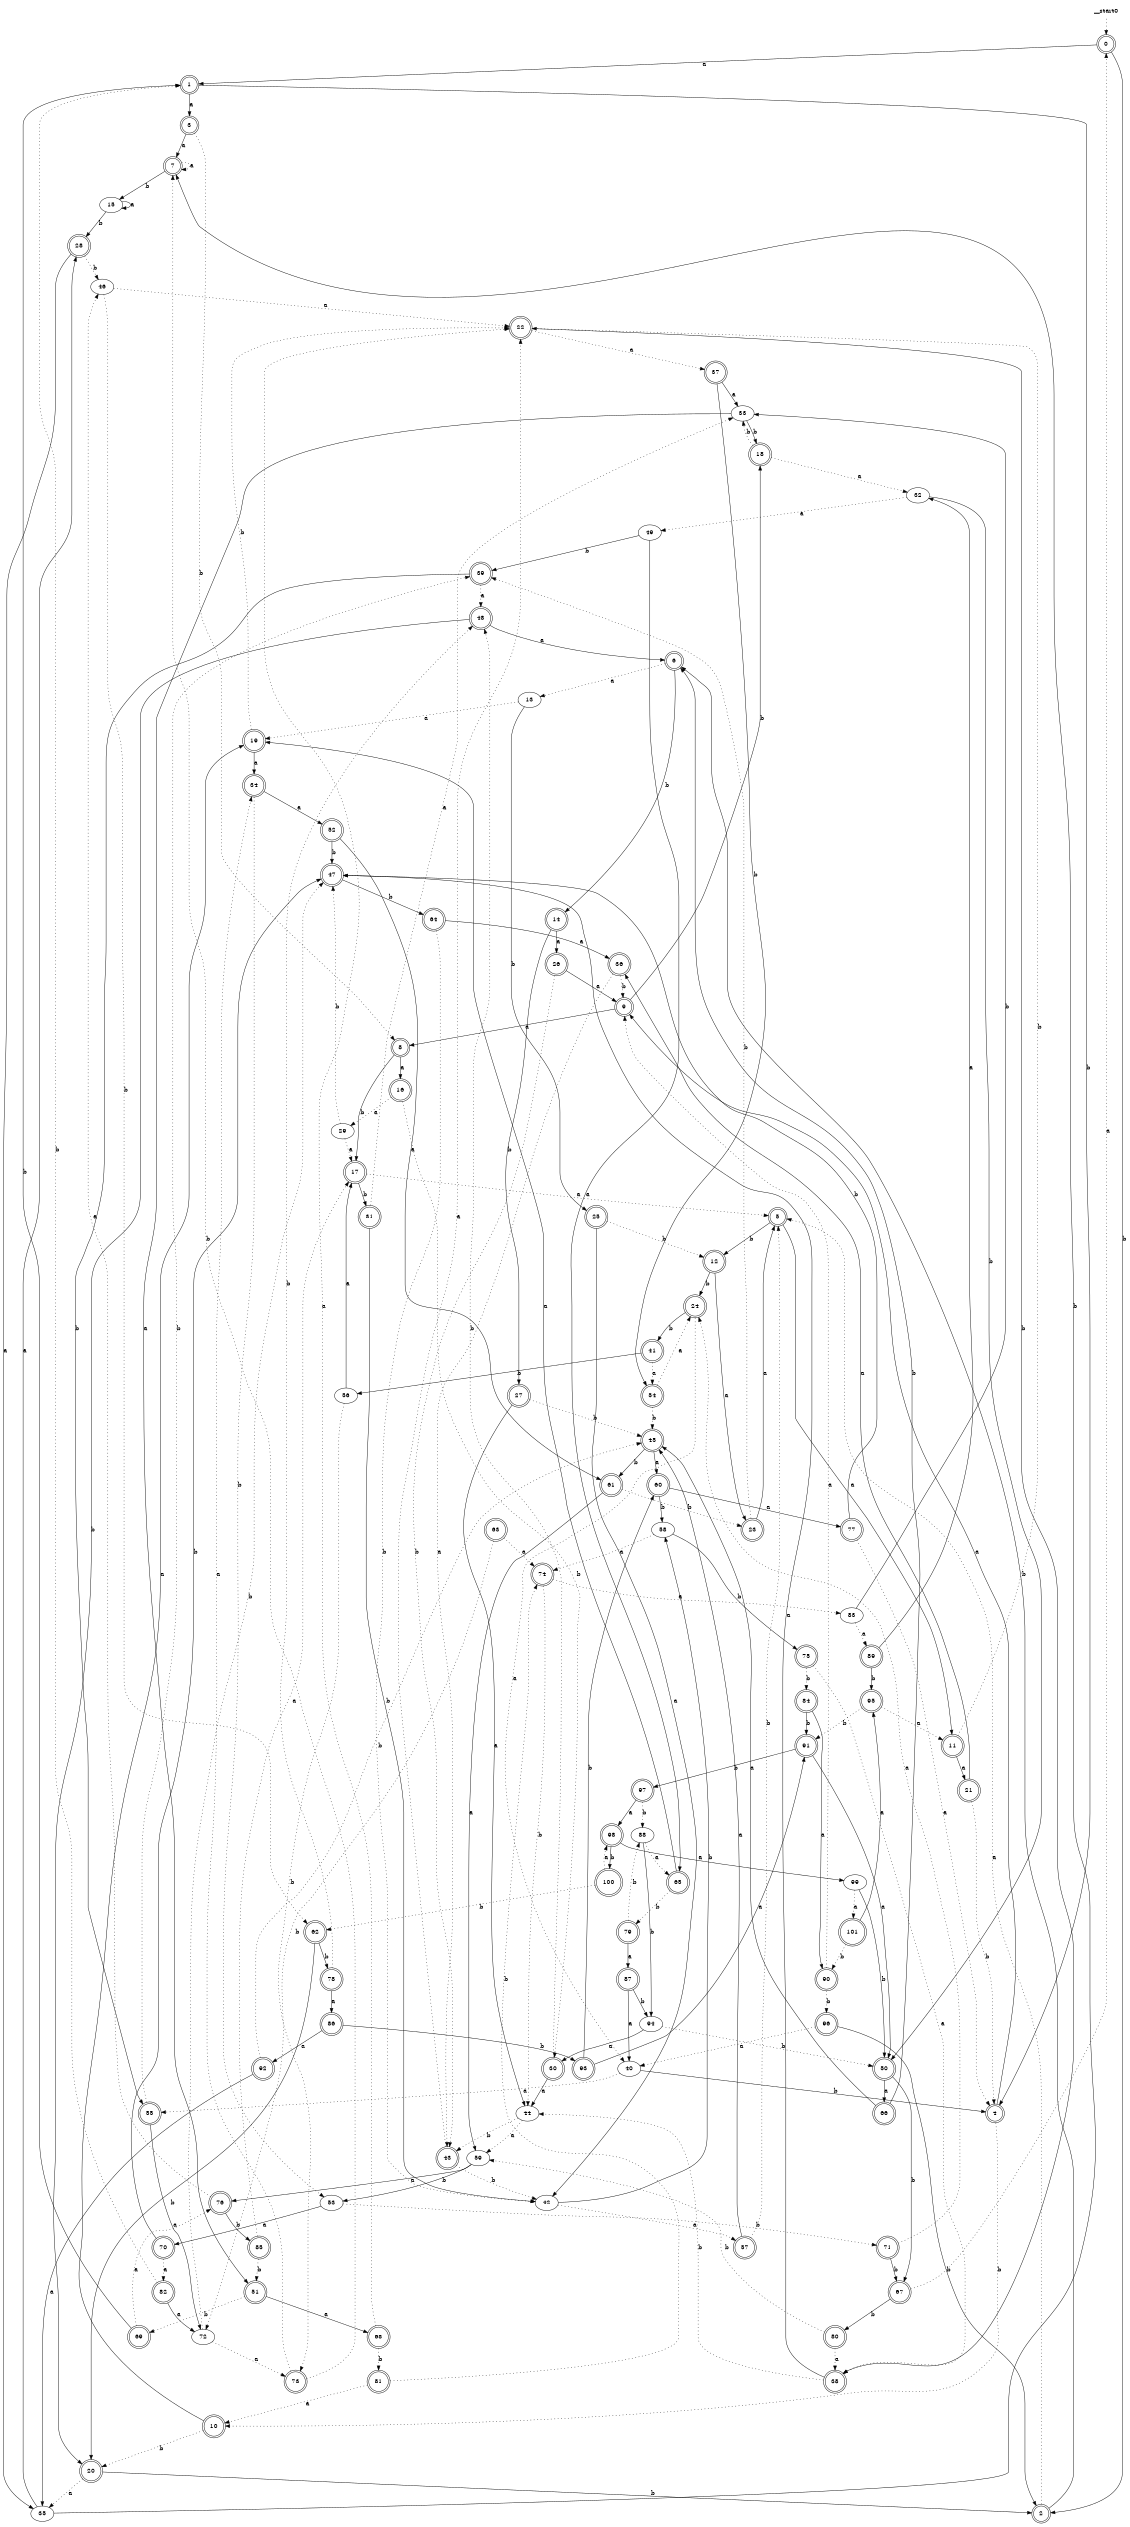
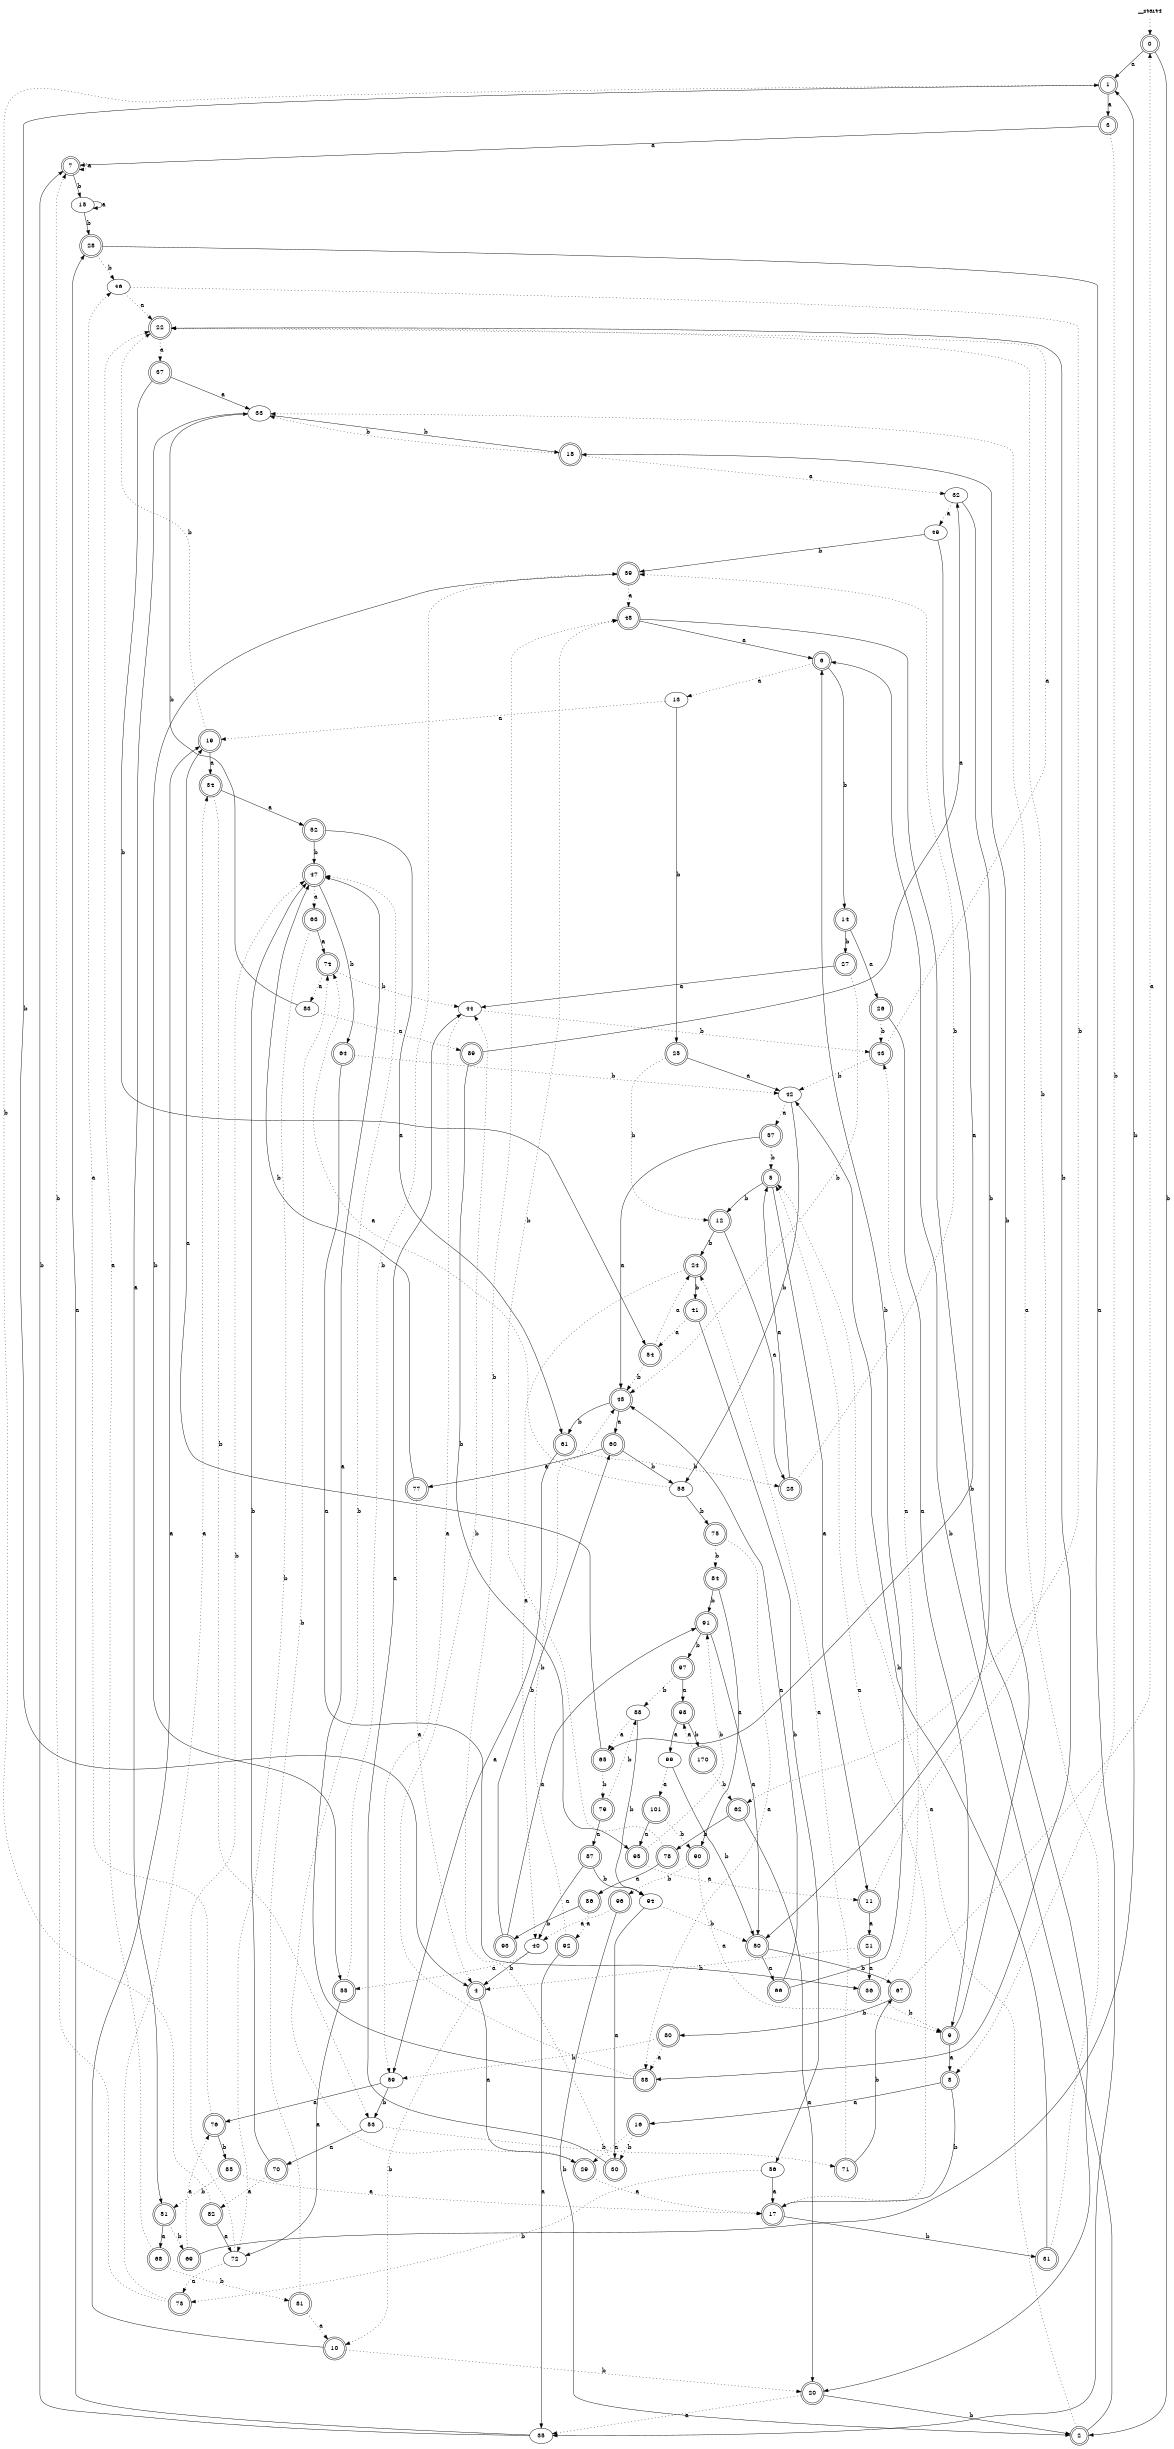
(1106, 11) -> (1150, 11)
none -> (314, 895)
(343, 1131) -> (584, 2170)
(948, 1500) -> (487, 2113)
(517, 1551) -> (320, 940)
(609, 1882) -> (703, 1760)
(301, 2044) -> (585, 1925)
(173, 2203) -> (810, 2103)
